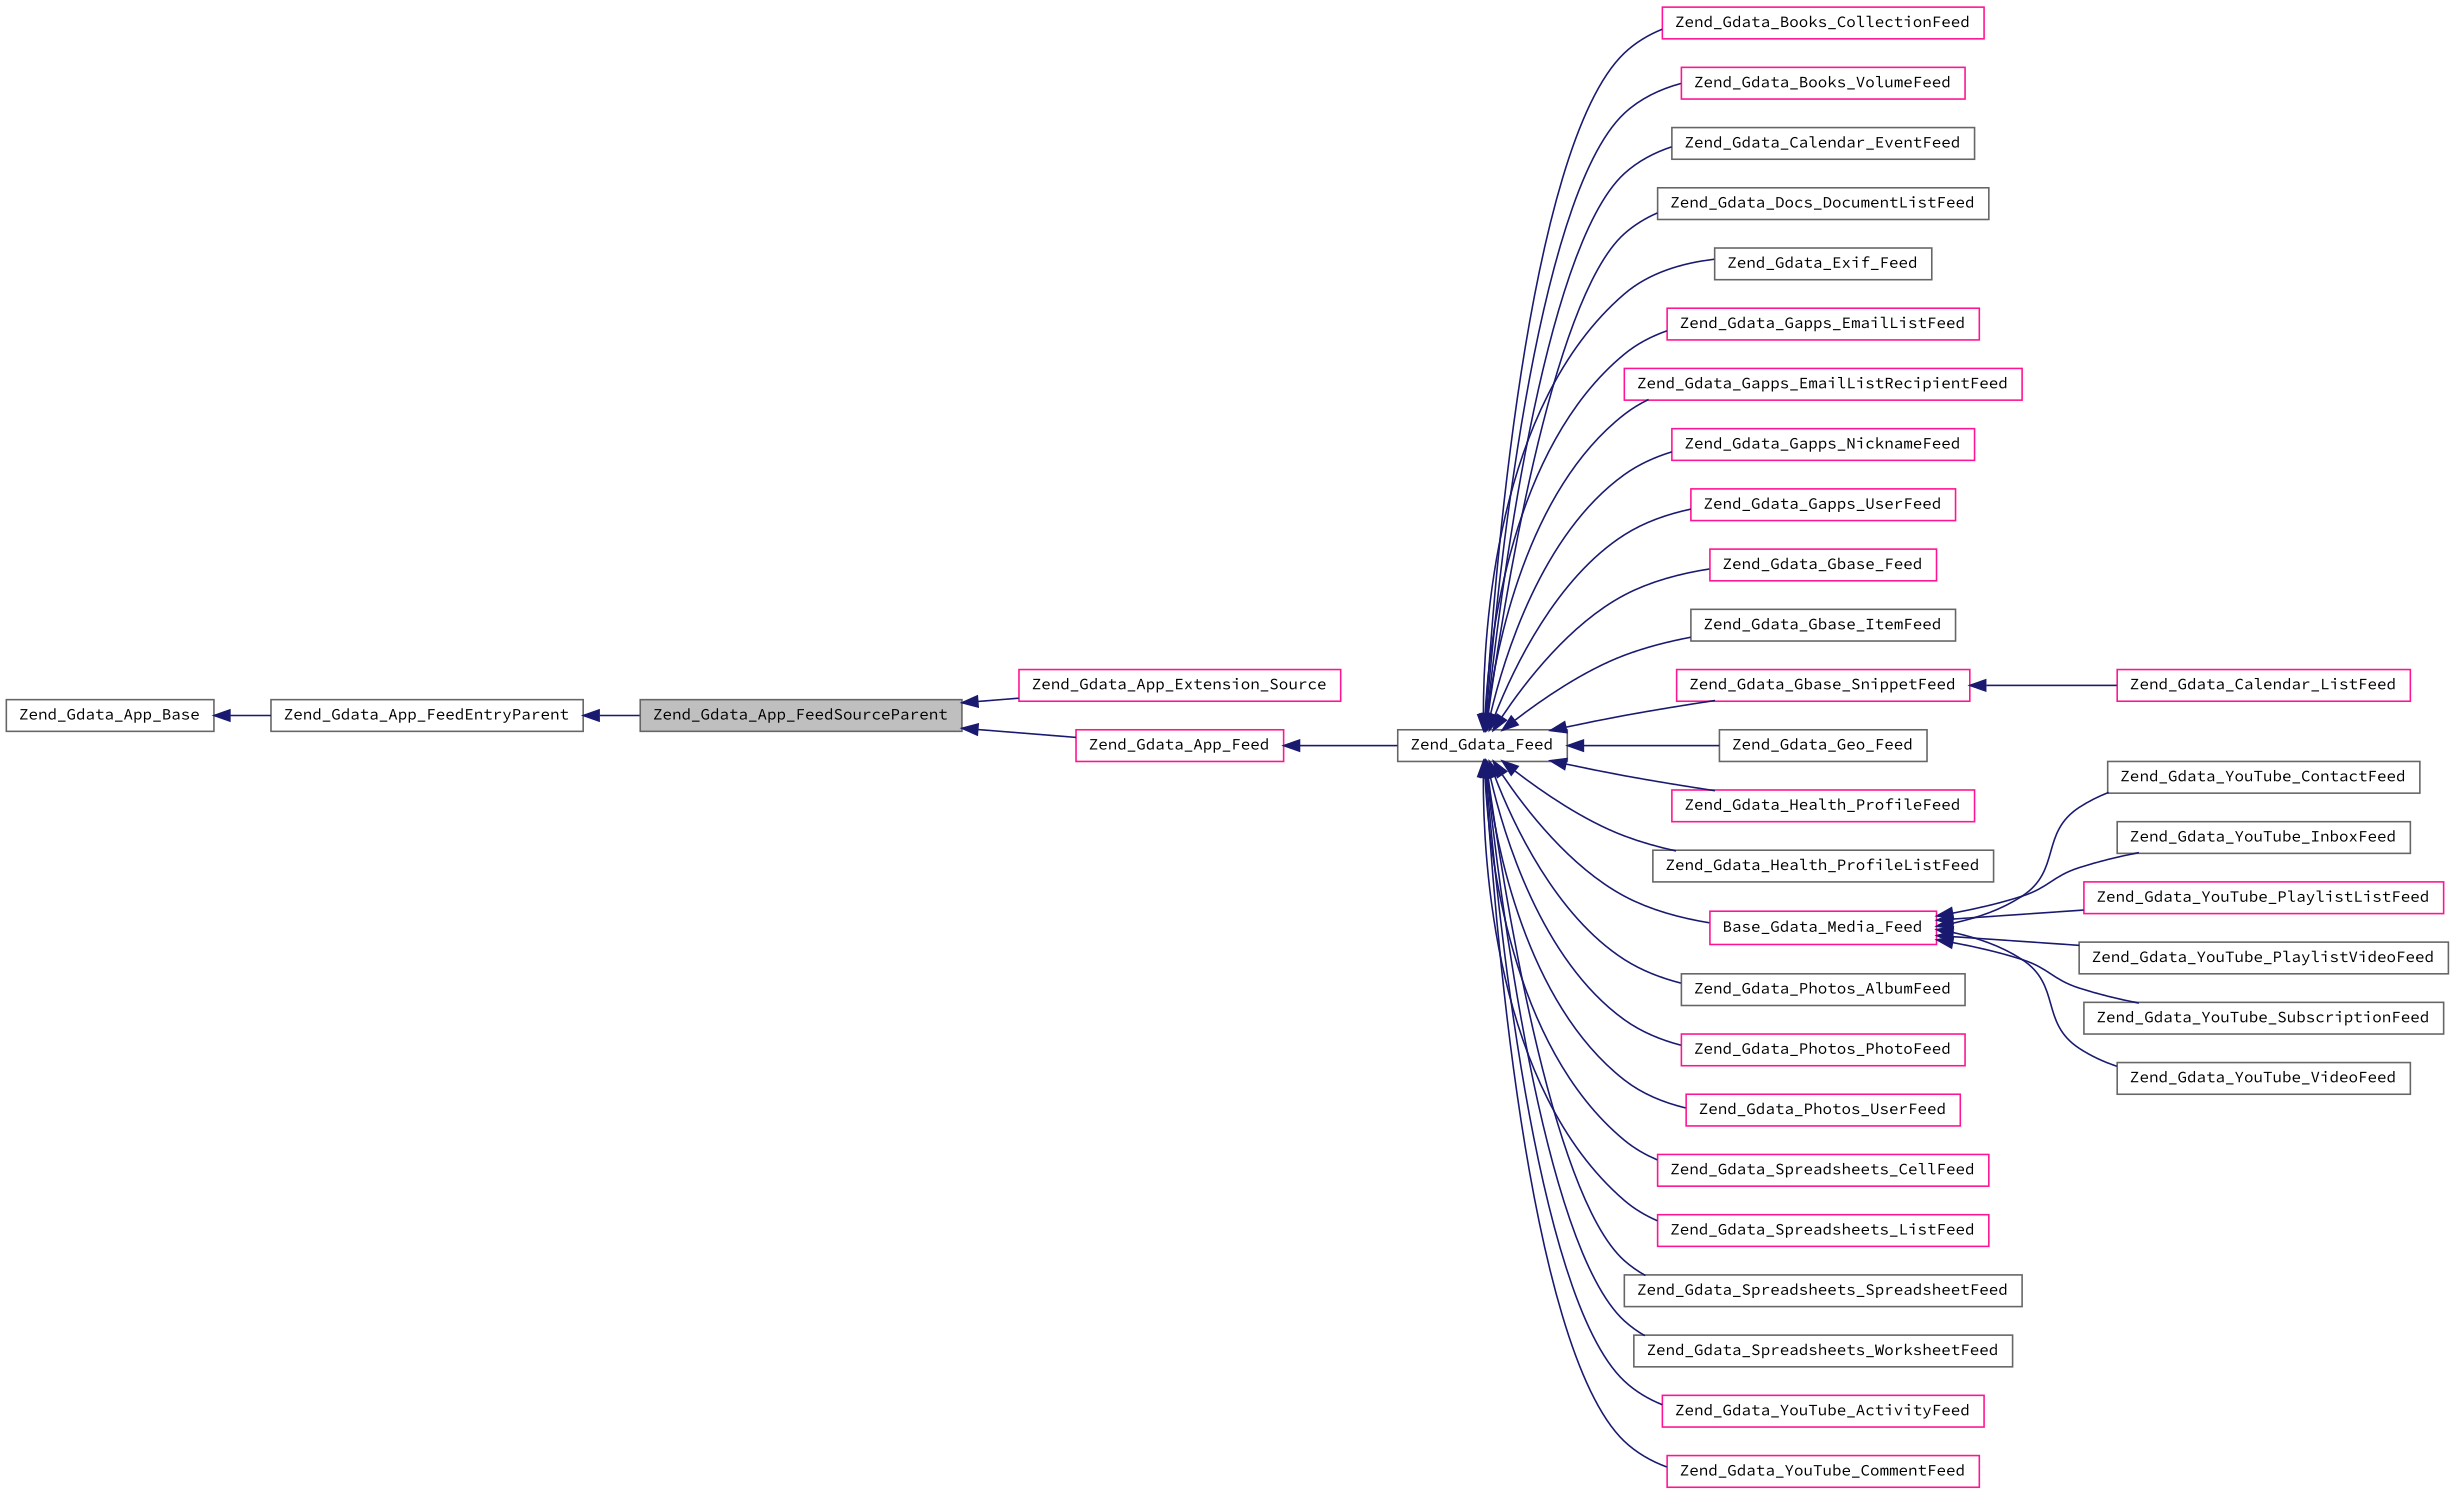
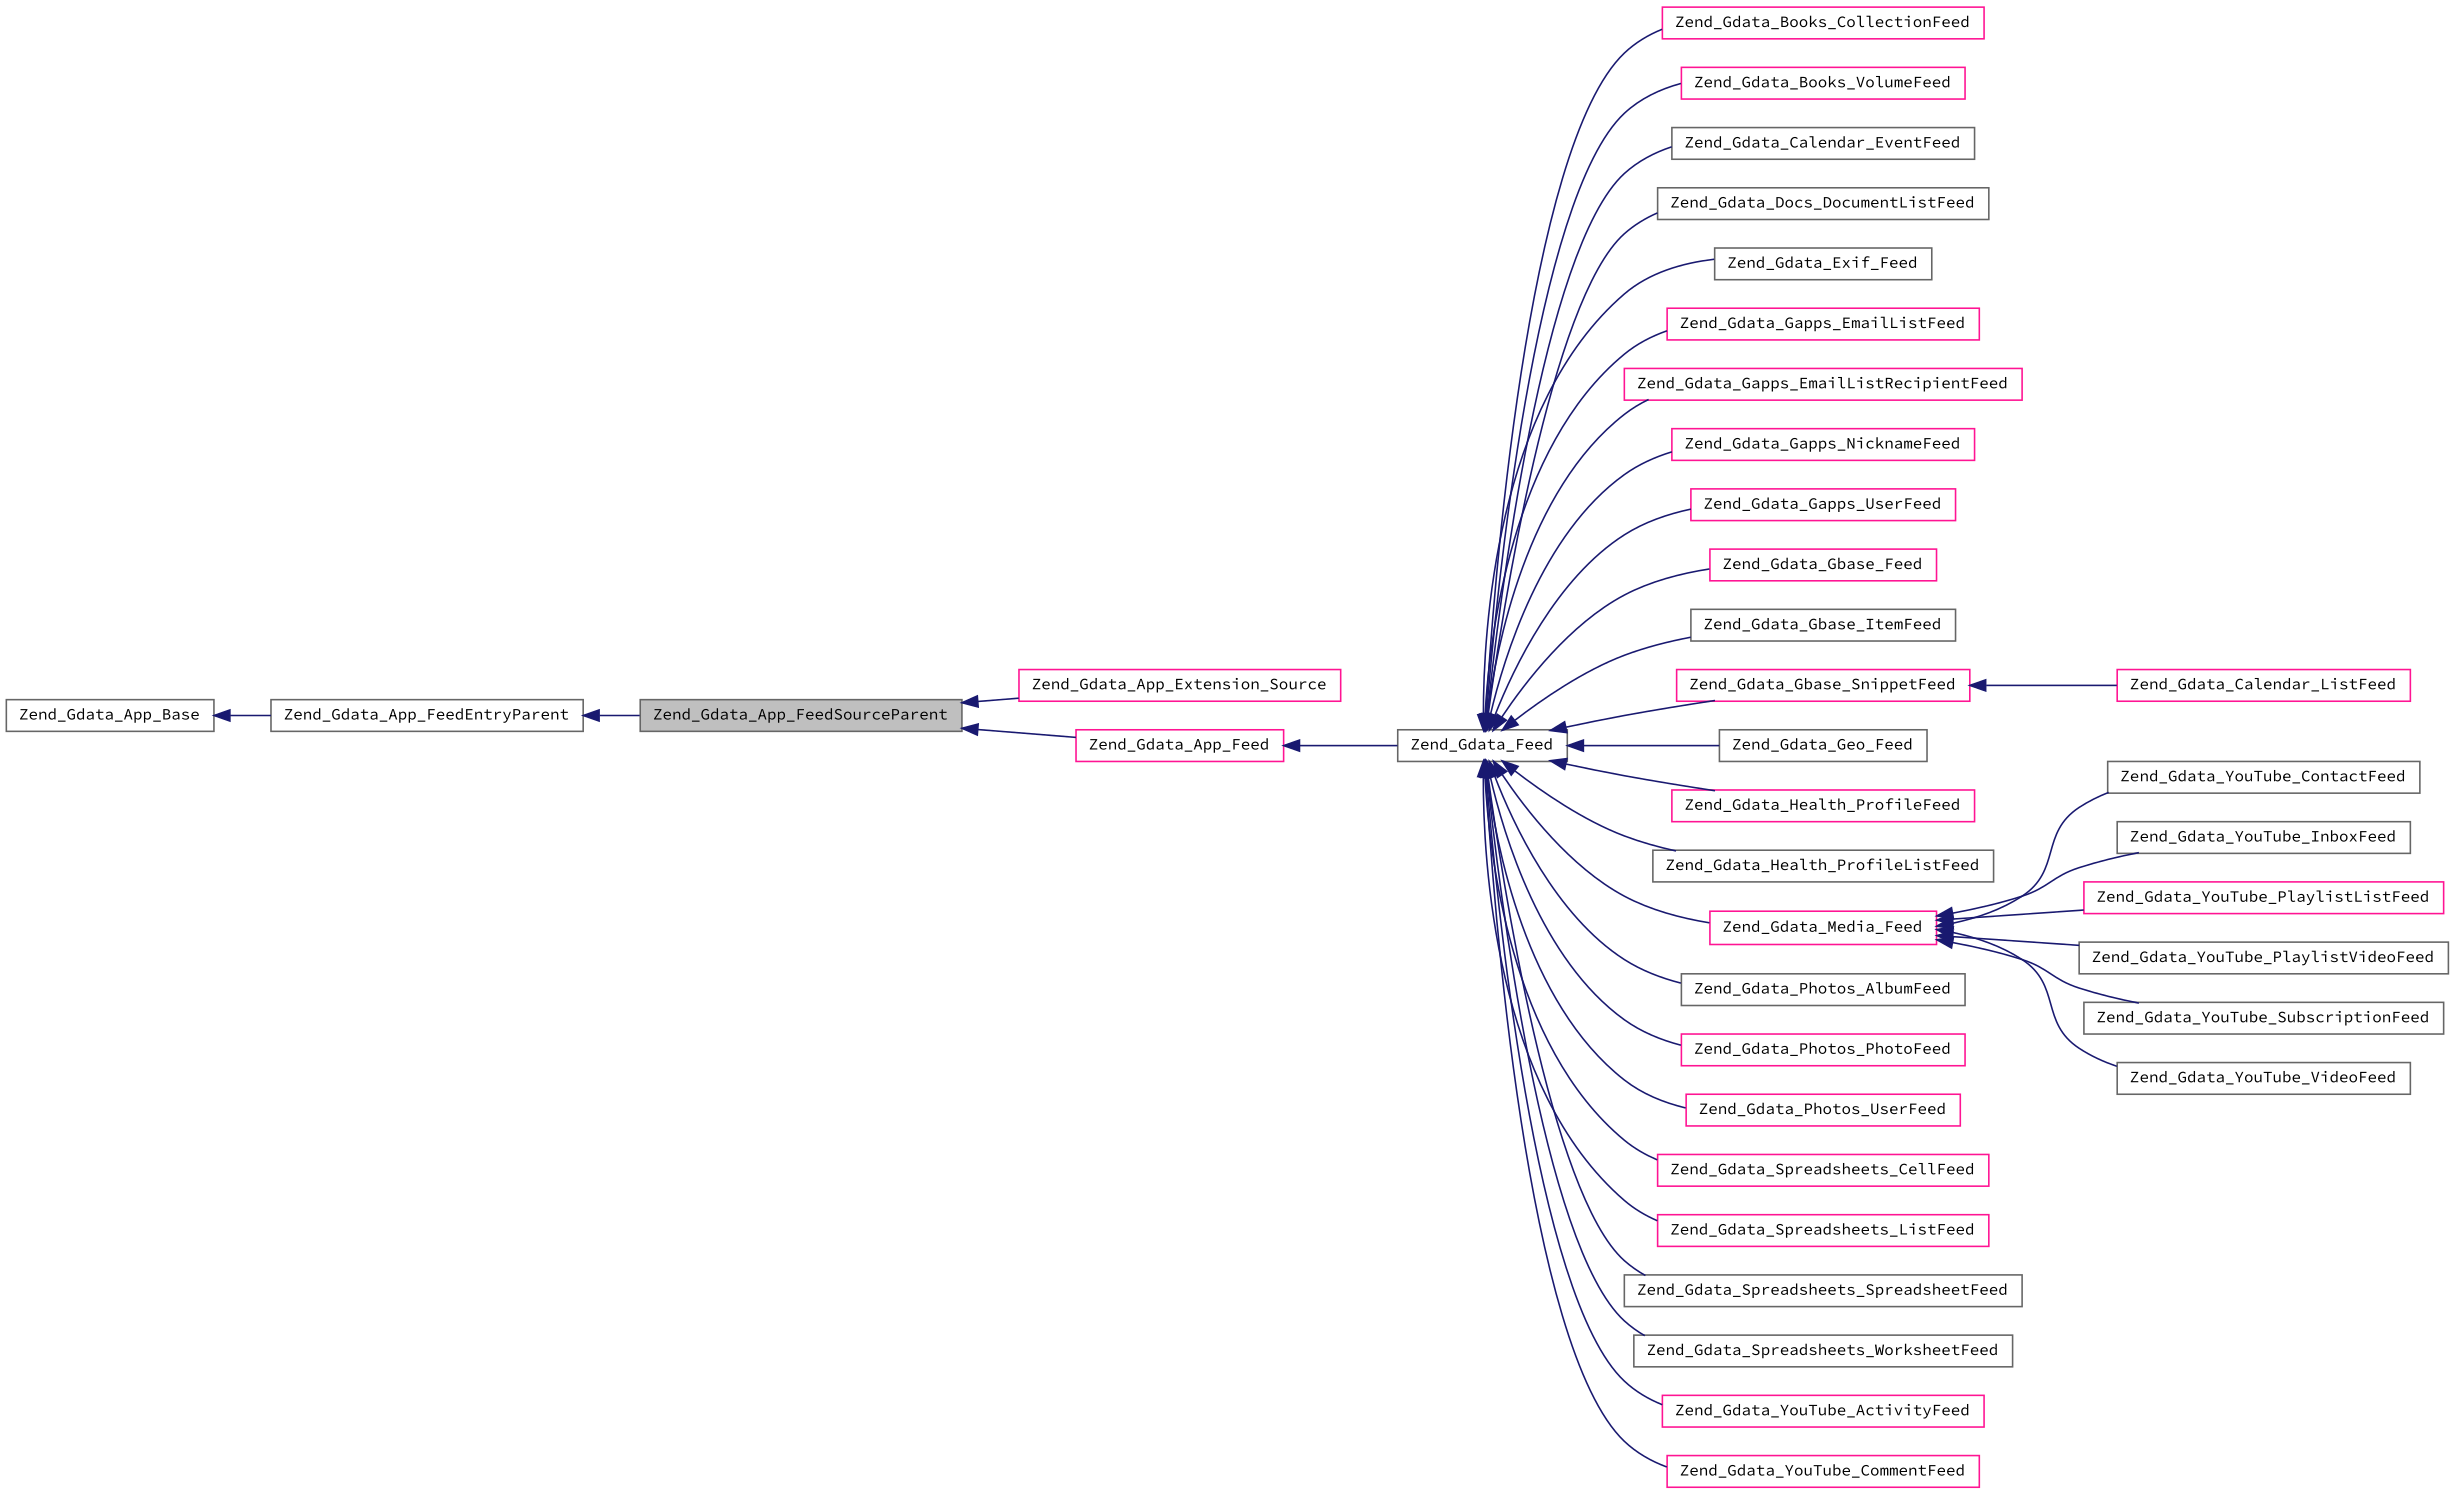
(1823, 928) -> (1823, 928)
